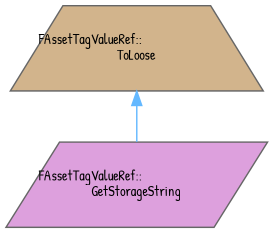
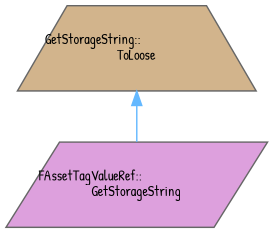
(137, 48) -> (137, 48)
